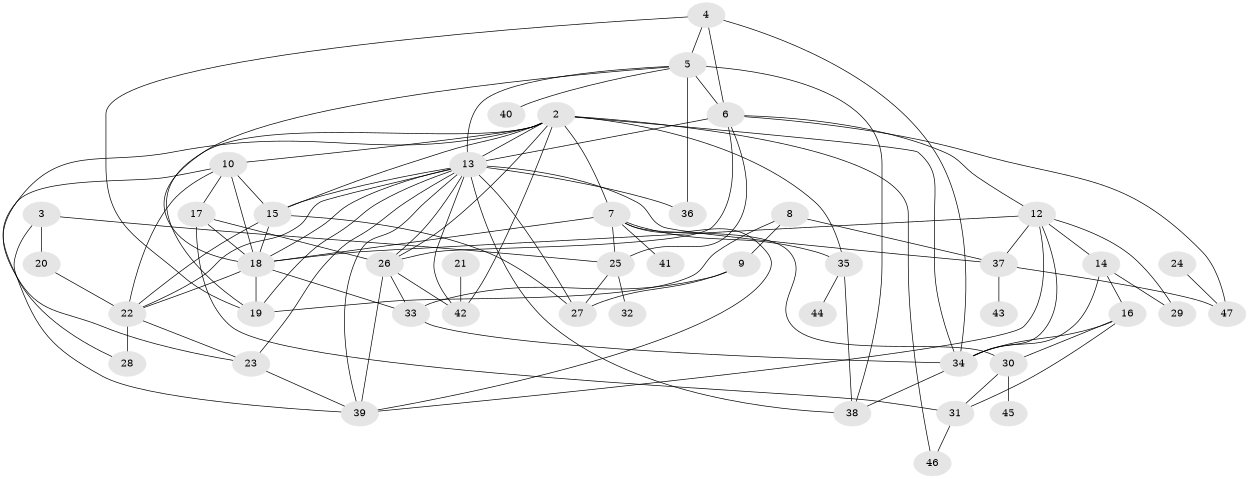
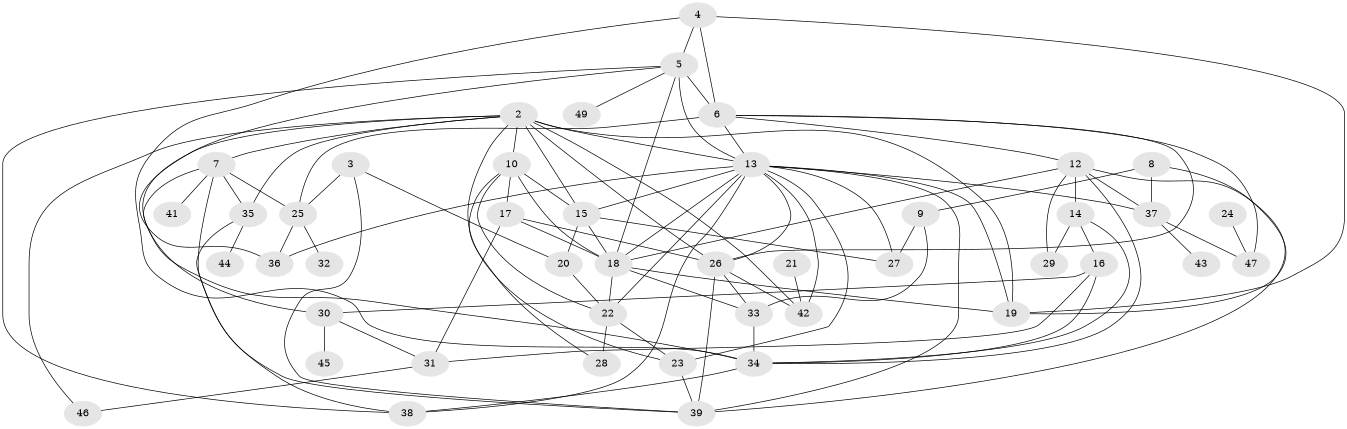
(506, 115) -> (582, 115)
(458, 236) -> none
(187, 266) -> (574, 235)
(600, 284) -> (286, 239)
